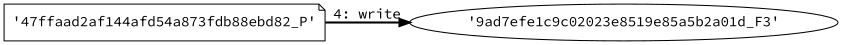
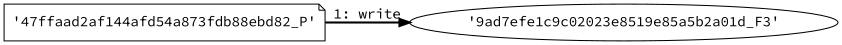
(367, 15) -> (367, 15)
